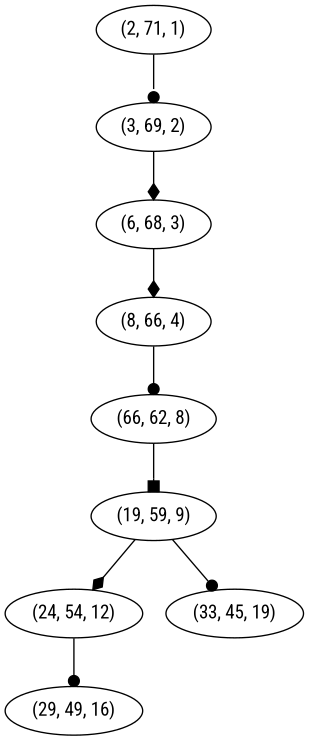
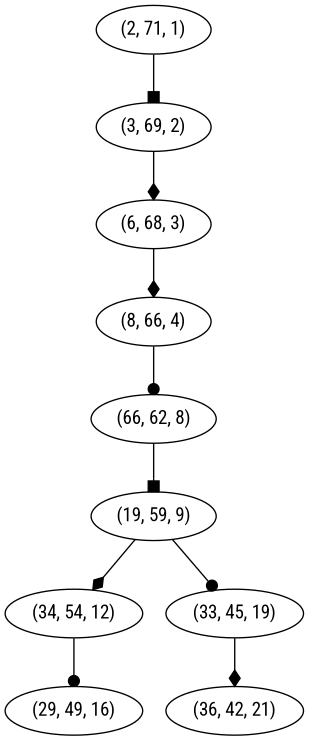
(154, 72) -> (154, 72)
(74, 614) -> (74, 614)
none -> (235, 711)
